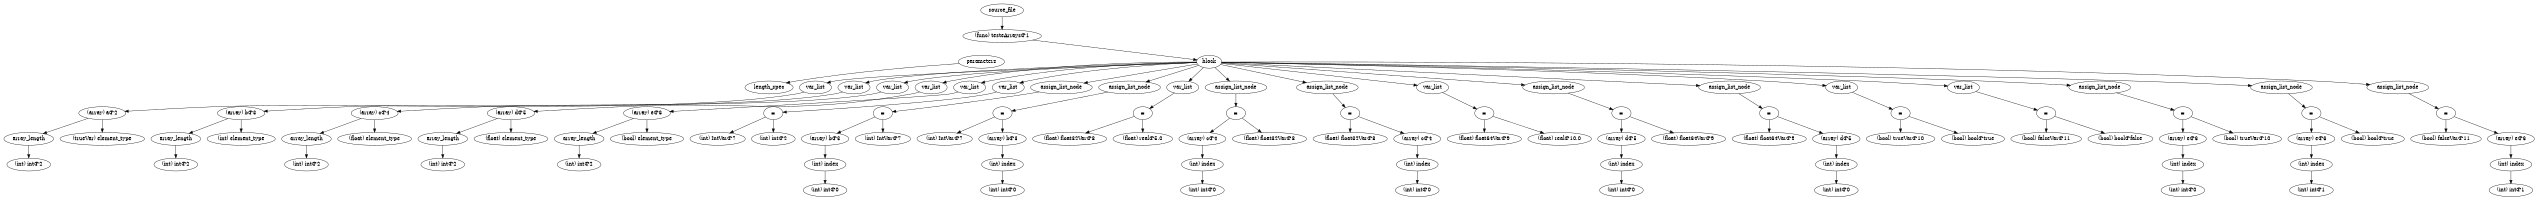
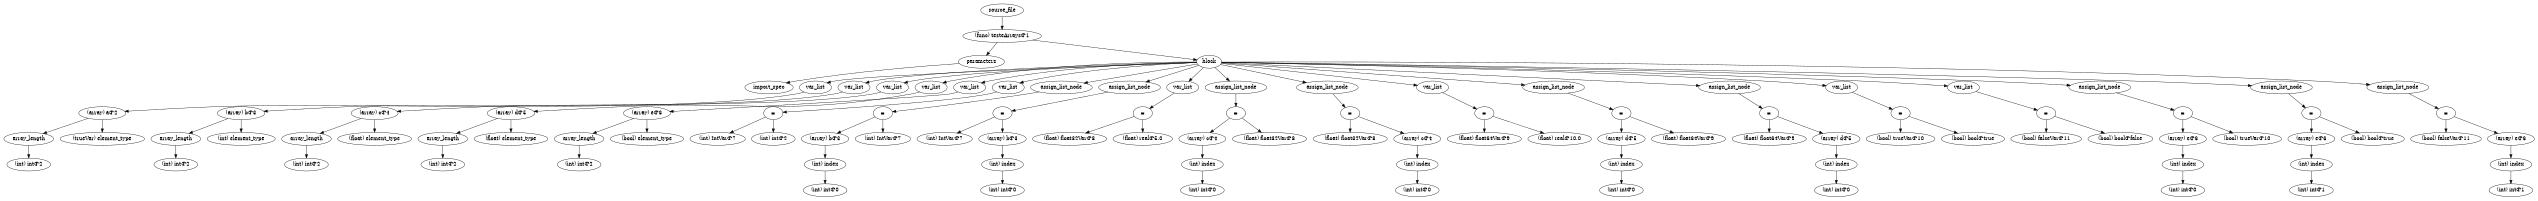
none -> (993, 48)
(769, 87) -> (769, 87)
